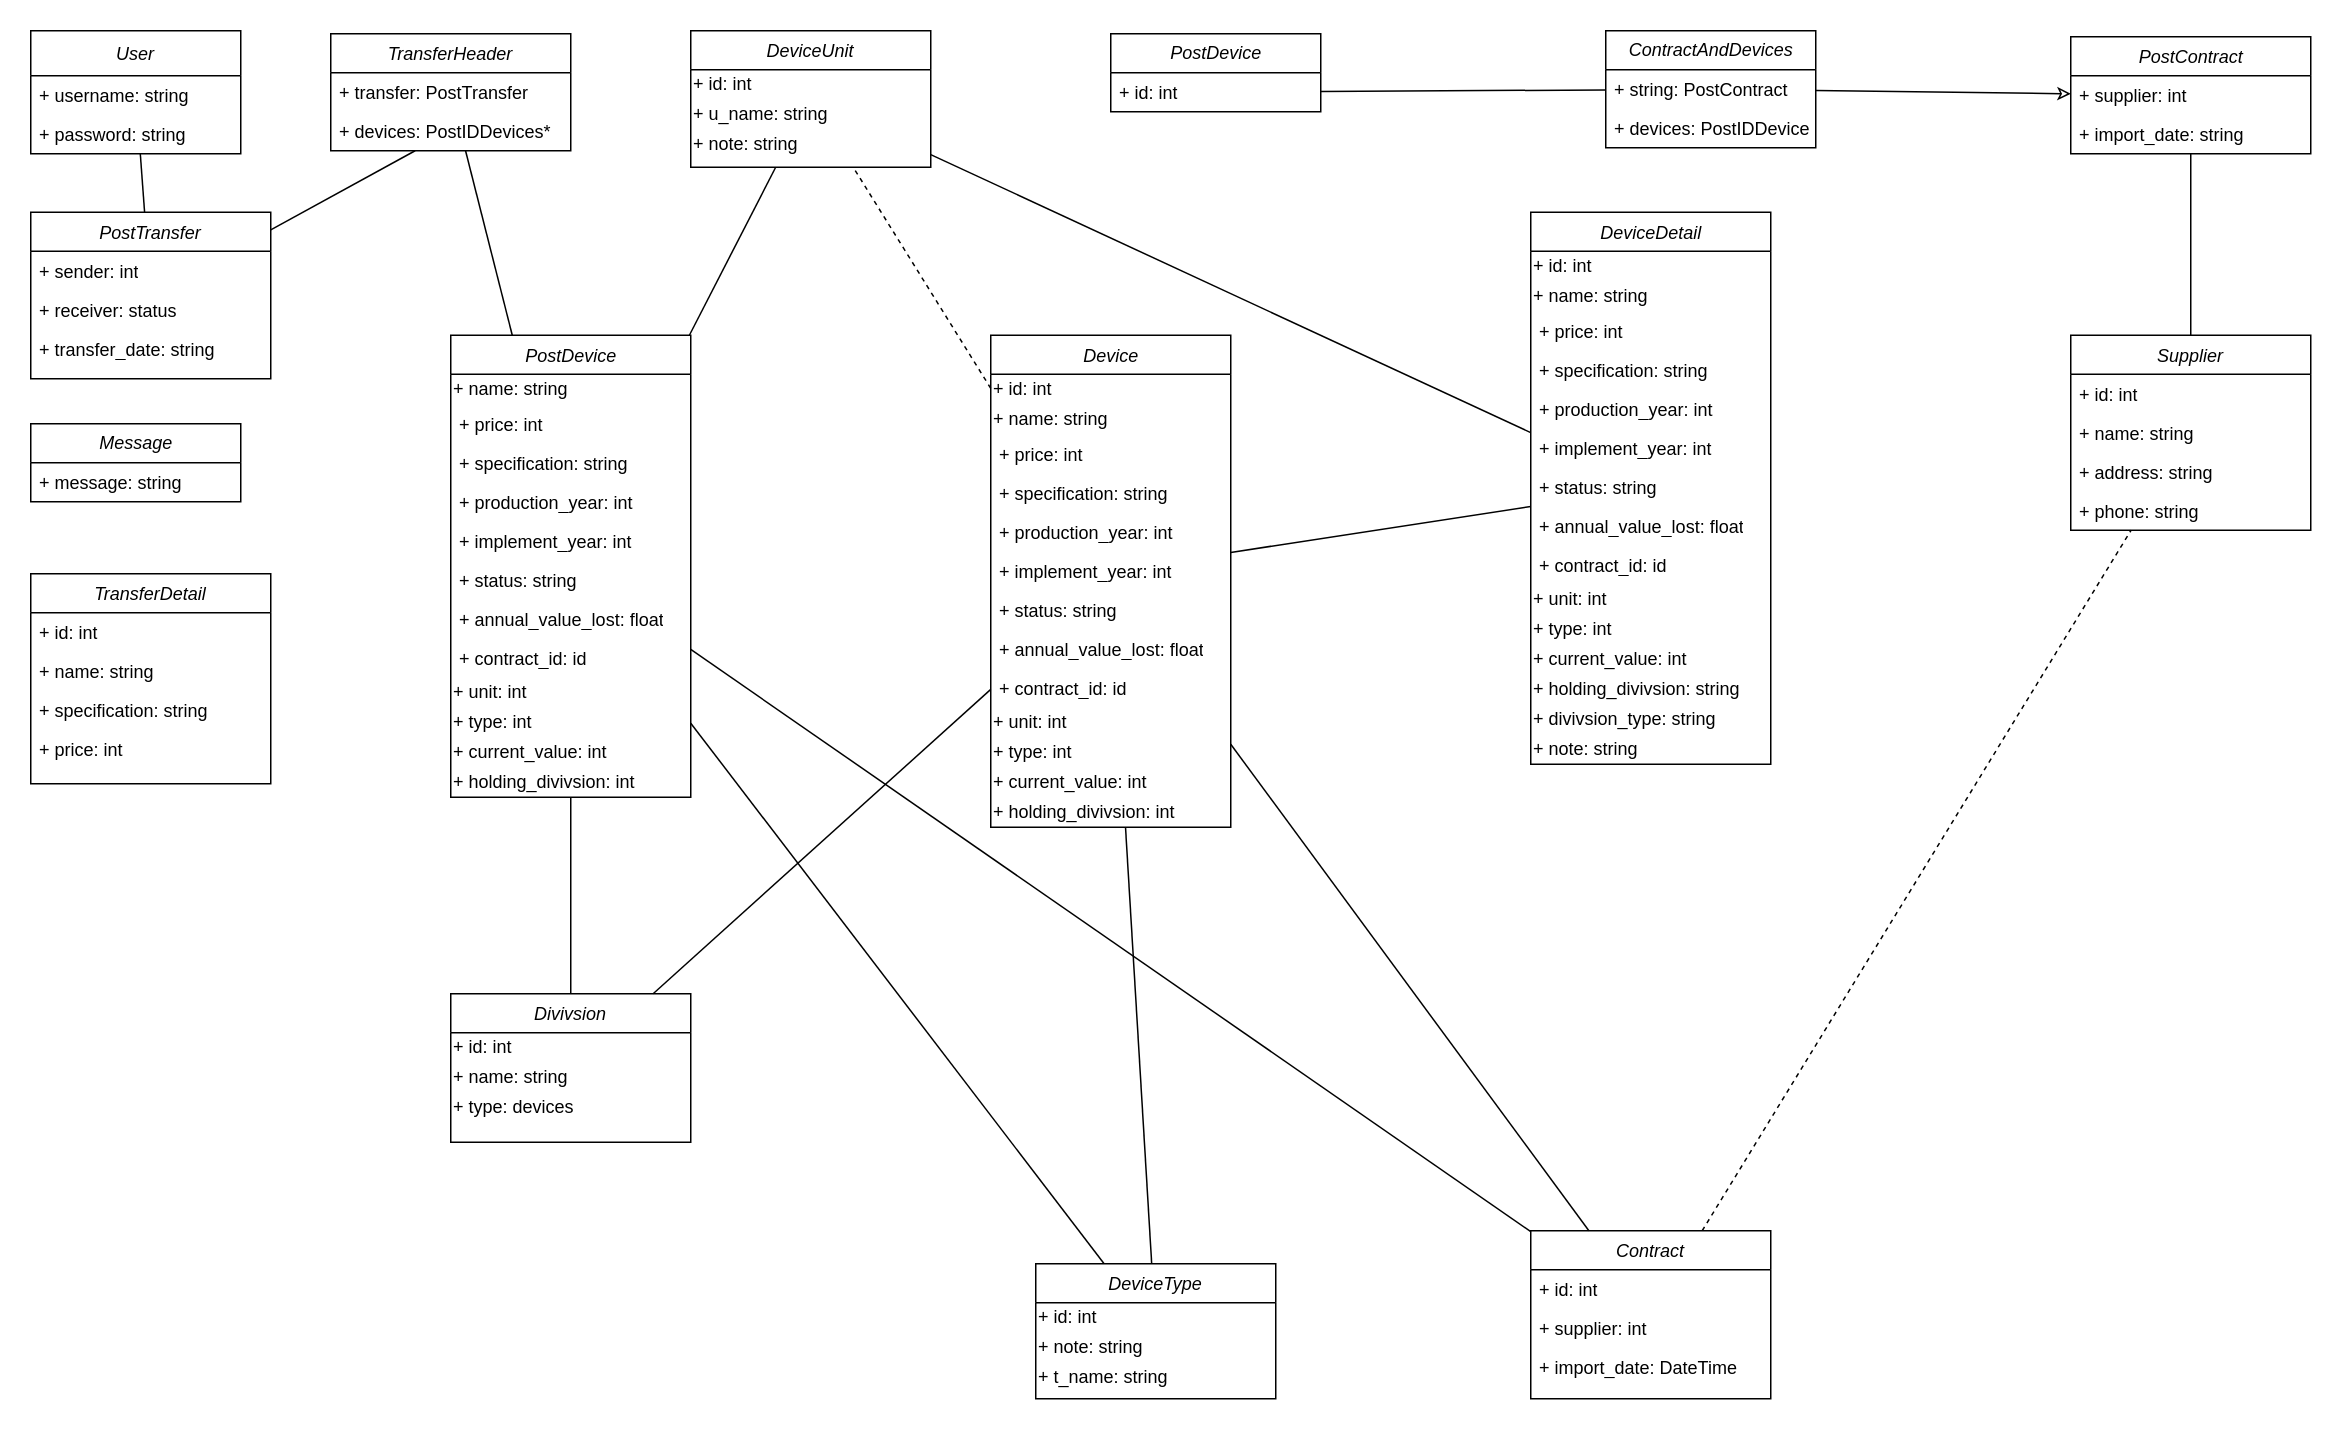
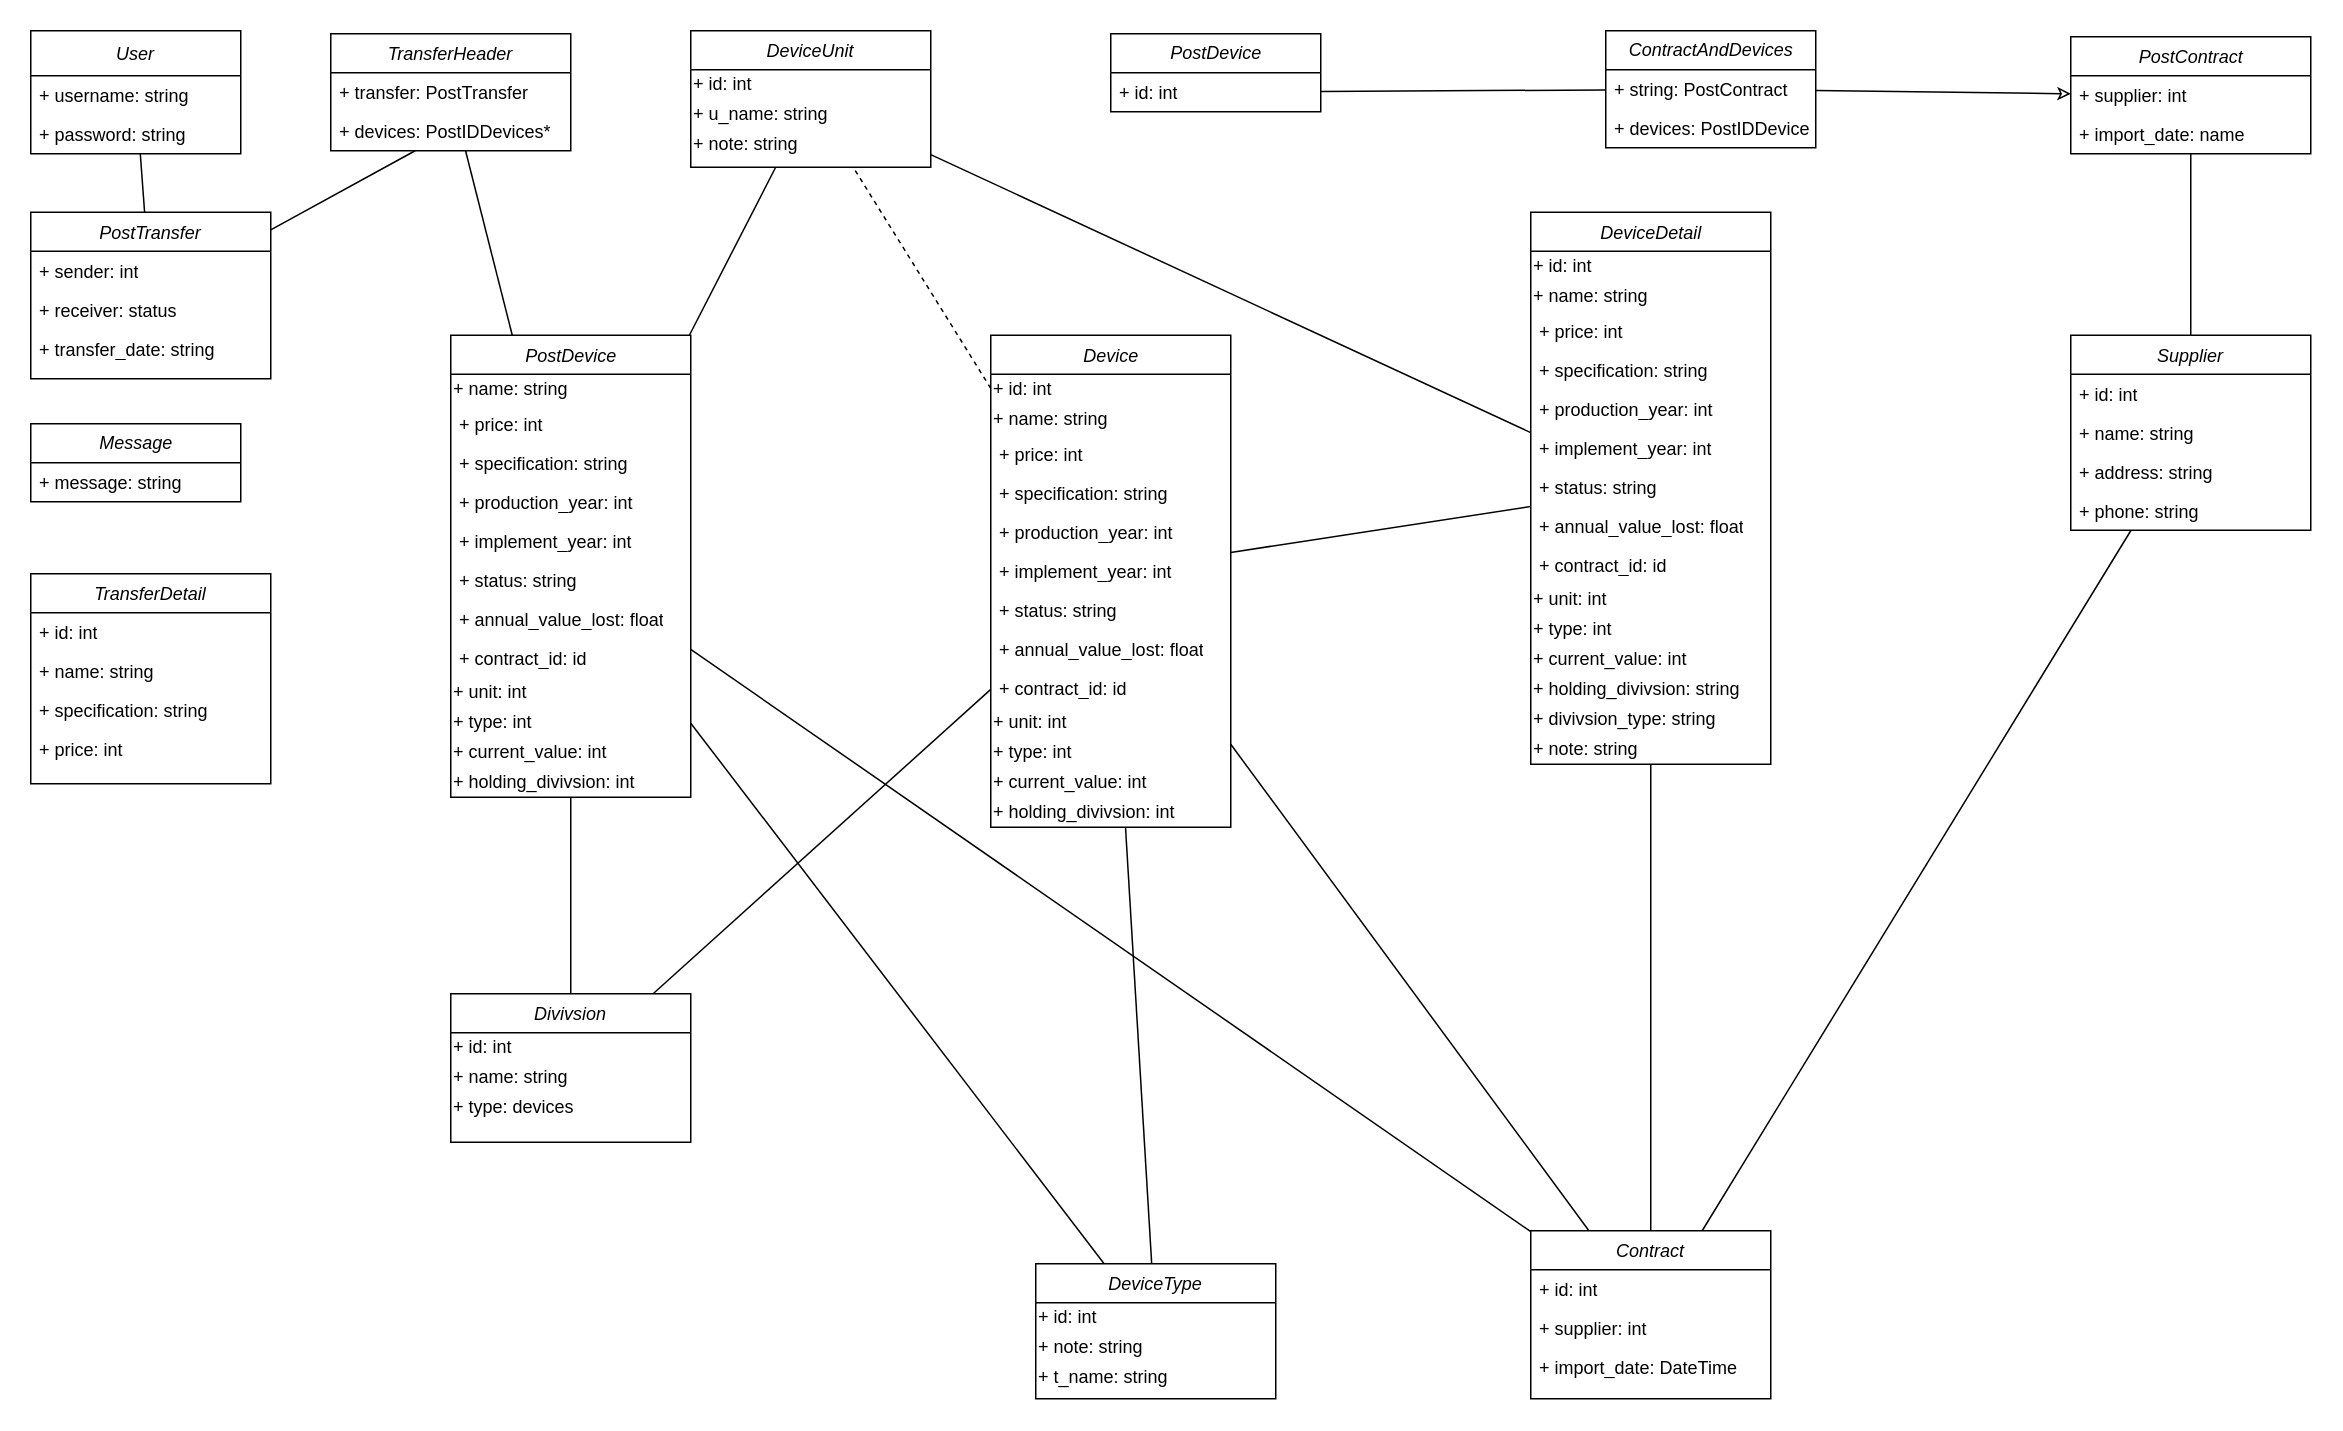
(2174, 136) -> (2166, 136)
(1916, 881) -> (1916, 881)
none -> (1651, 999)
